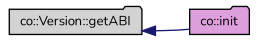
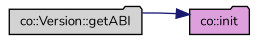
(173, 30) -> (159, 13)
